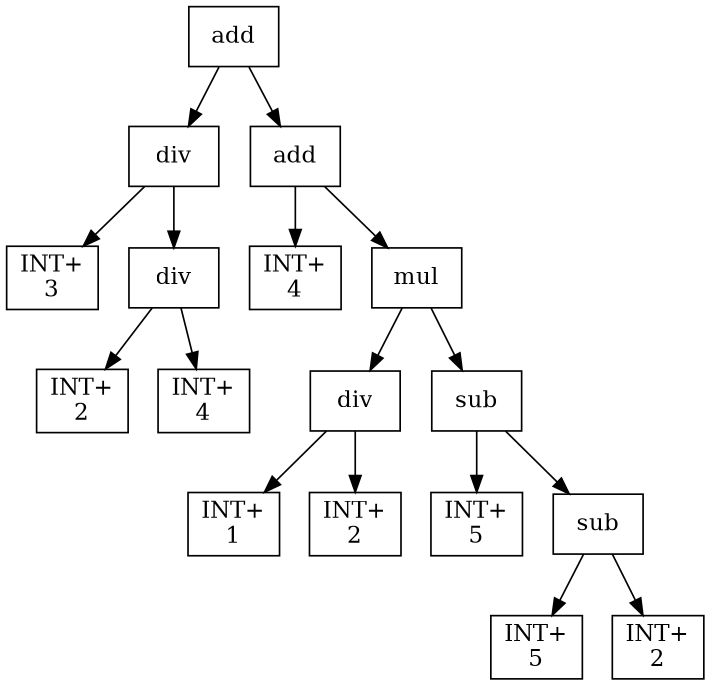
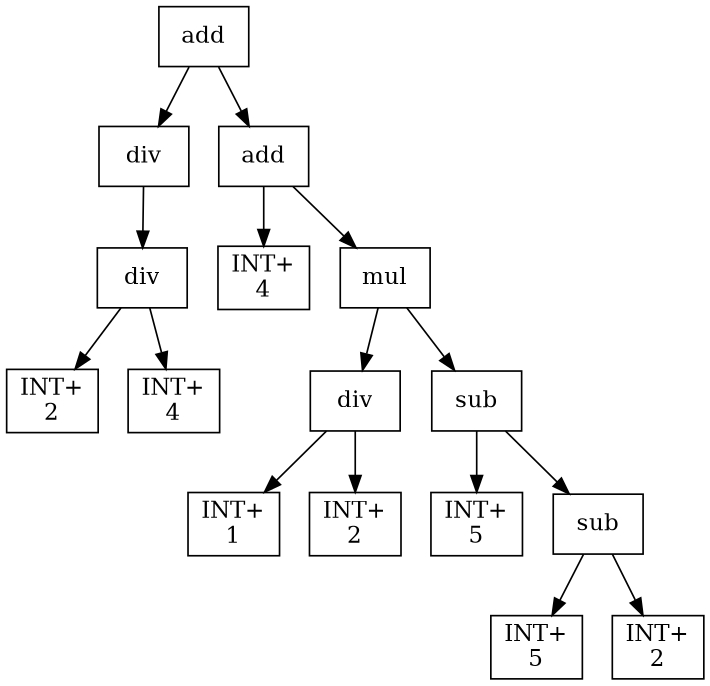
(52, 278) -> none
